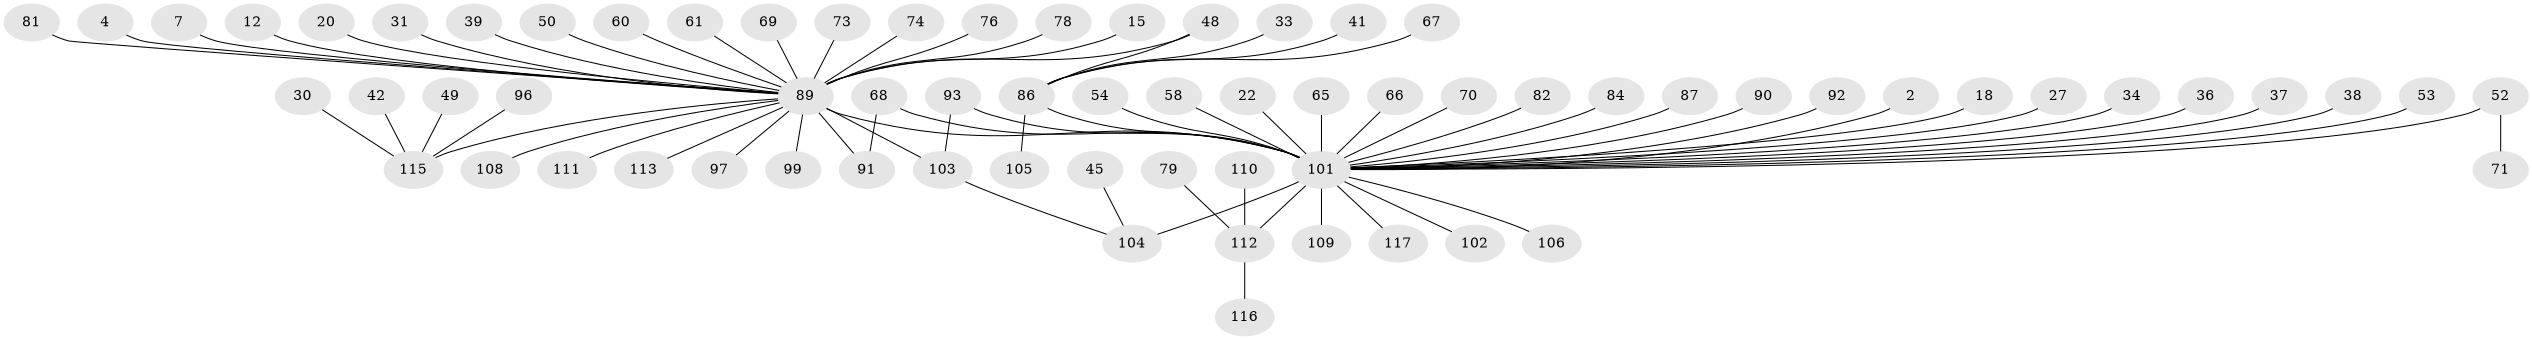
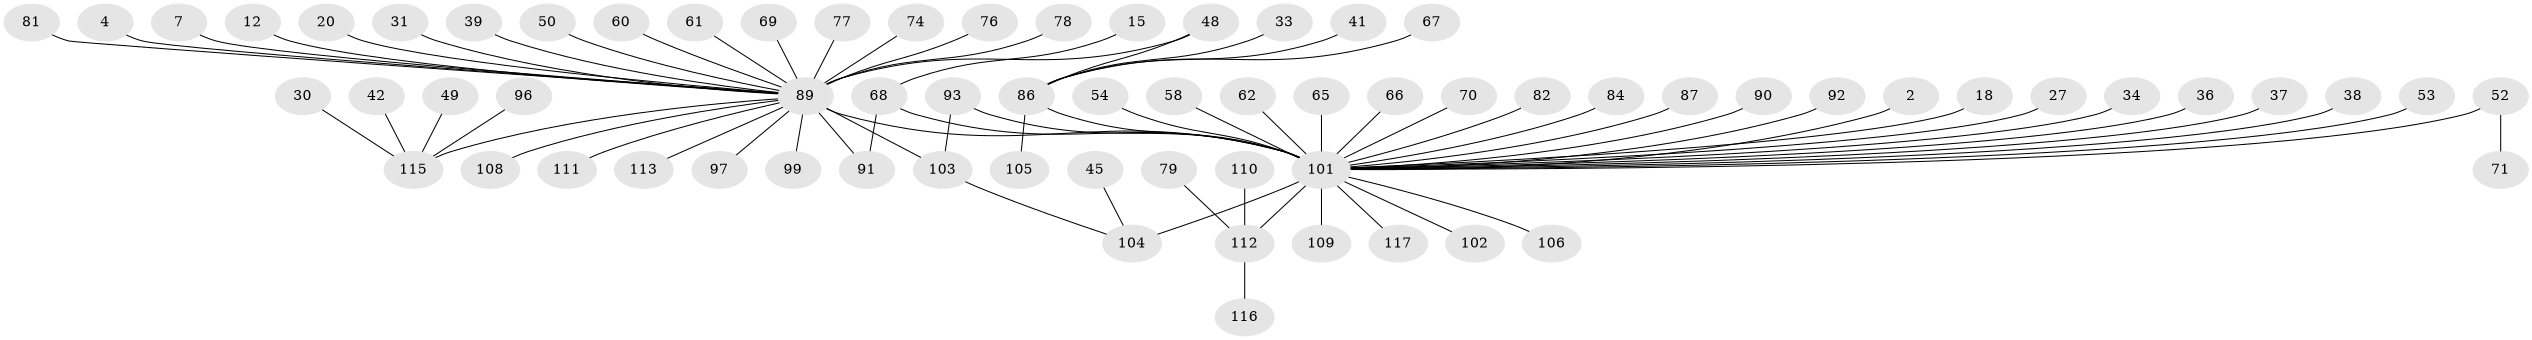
(842, 23) -> (842, 23)
(1045, 53) -> (1058, 52)
(1248, 96) -> (1248, 96)
